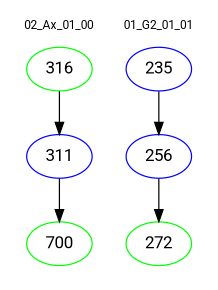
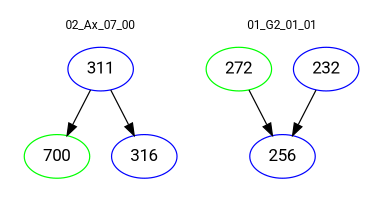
(59, 26) -> (101, 26)
(59, 69) -> (144, 156)
(159, 69) -> (326, 69)
(59, 107) -> (120, 107)
(159, 194) -> (258, 107)
